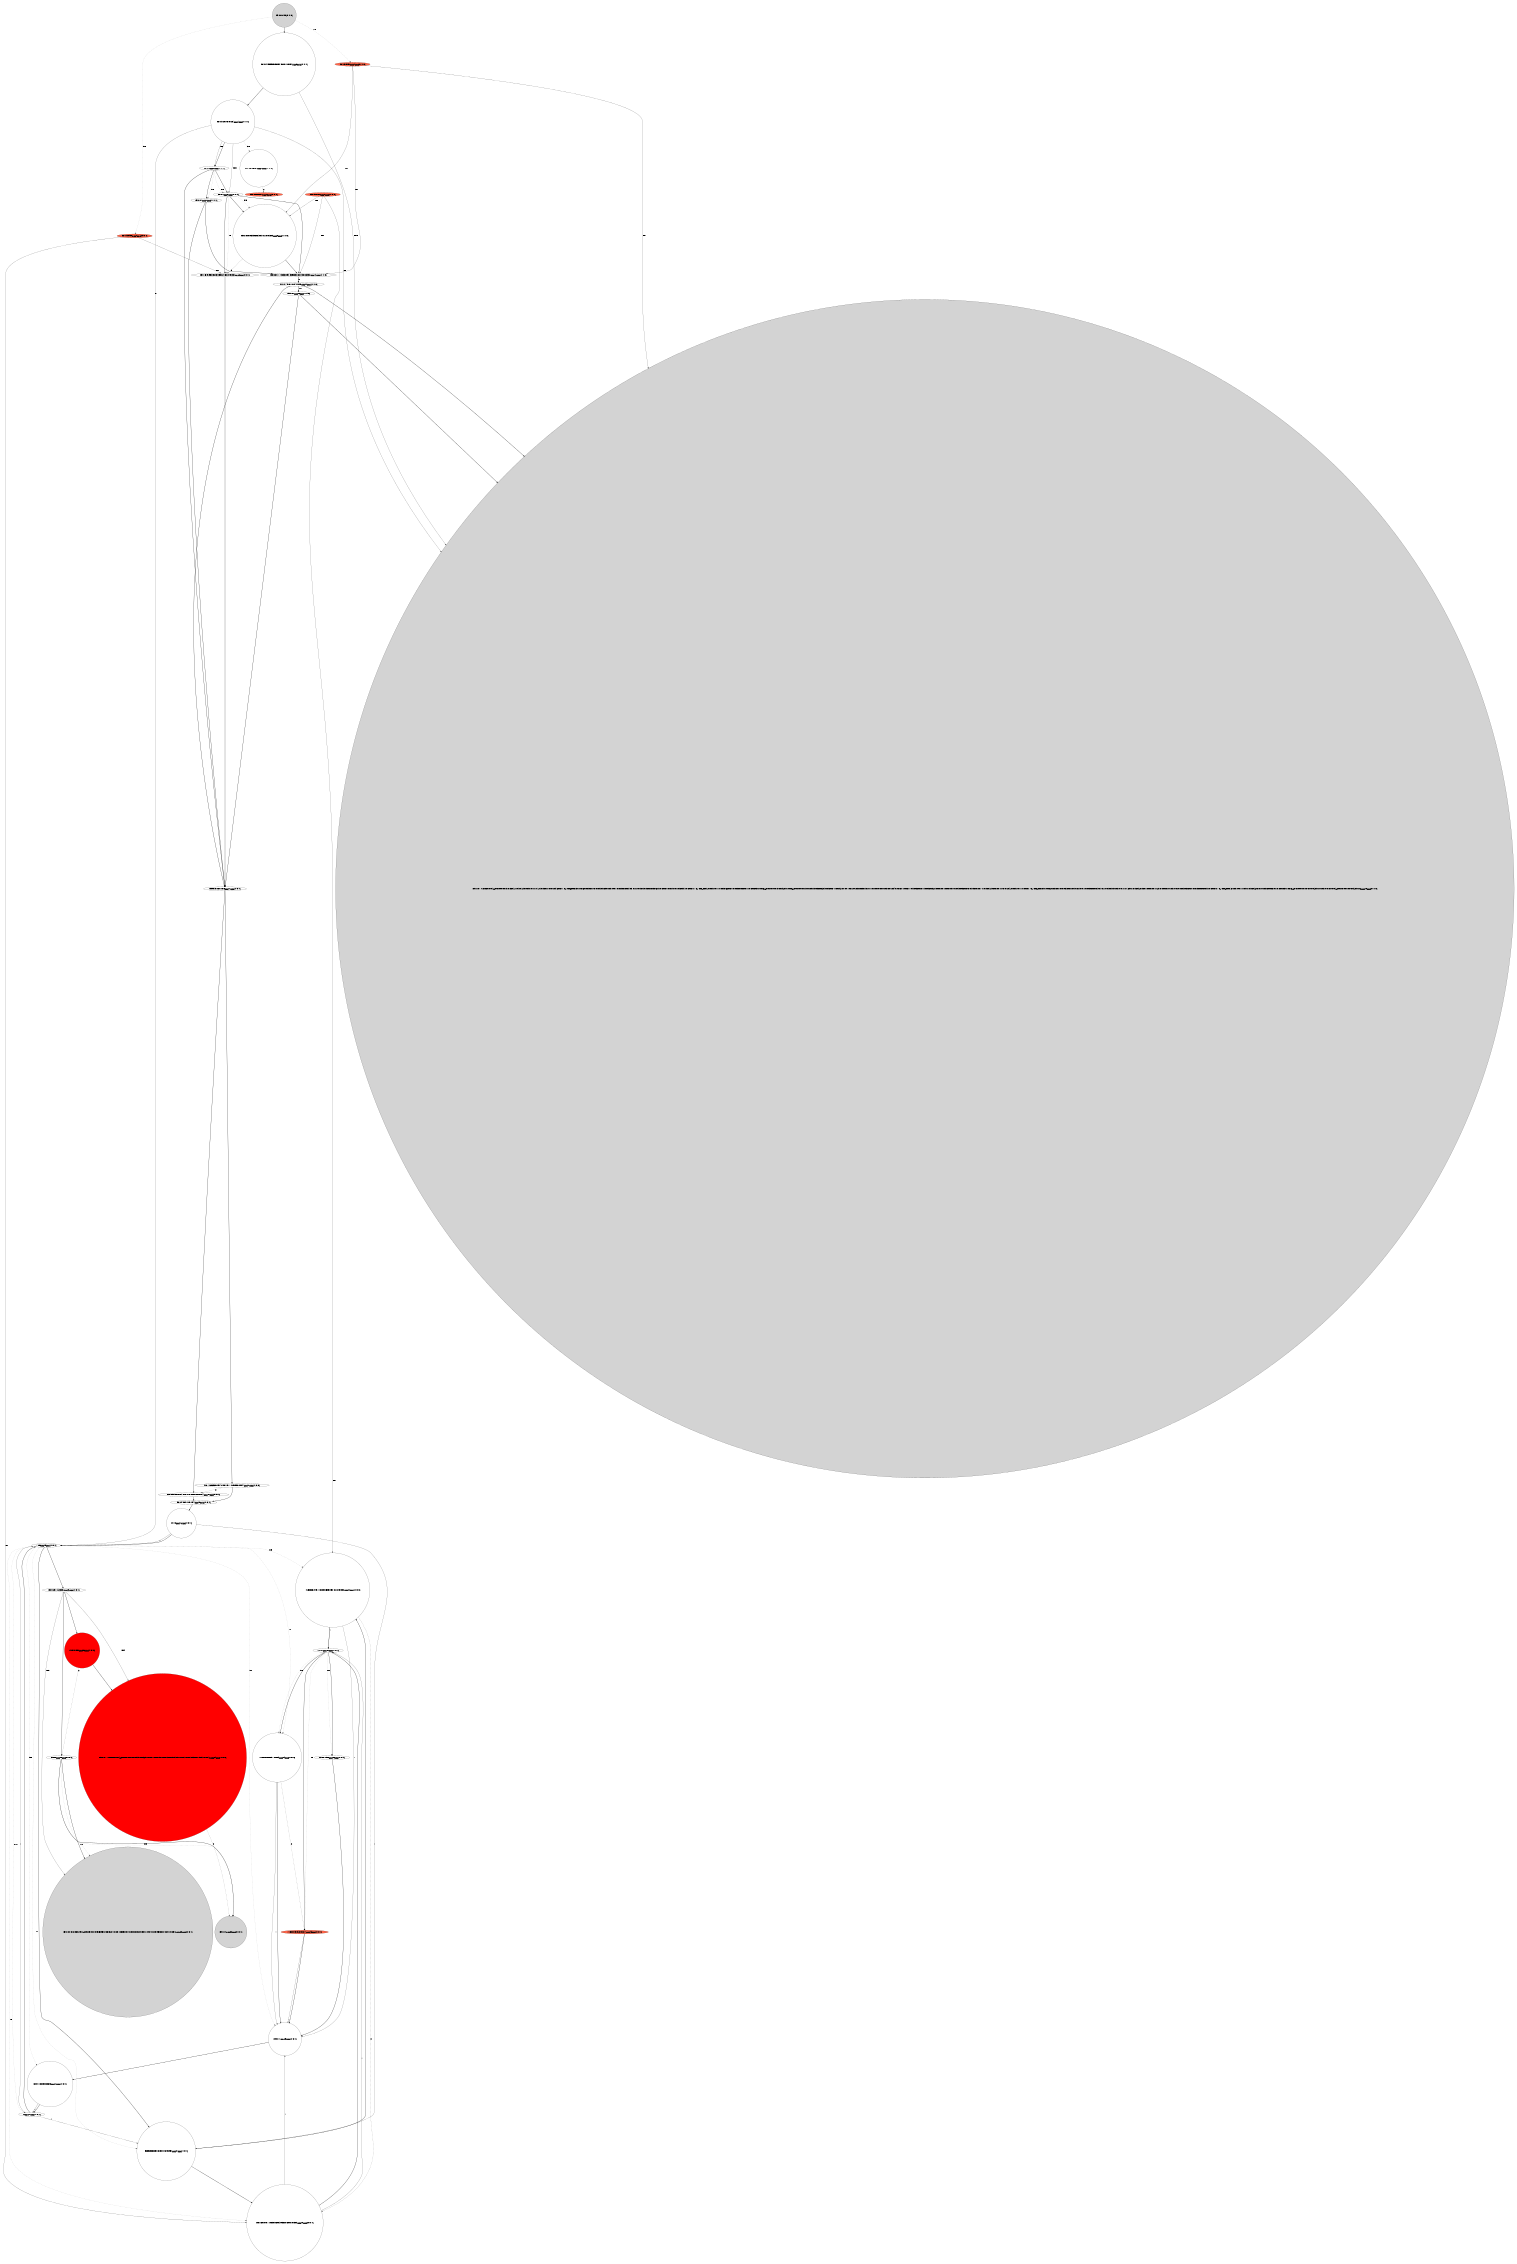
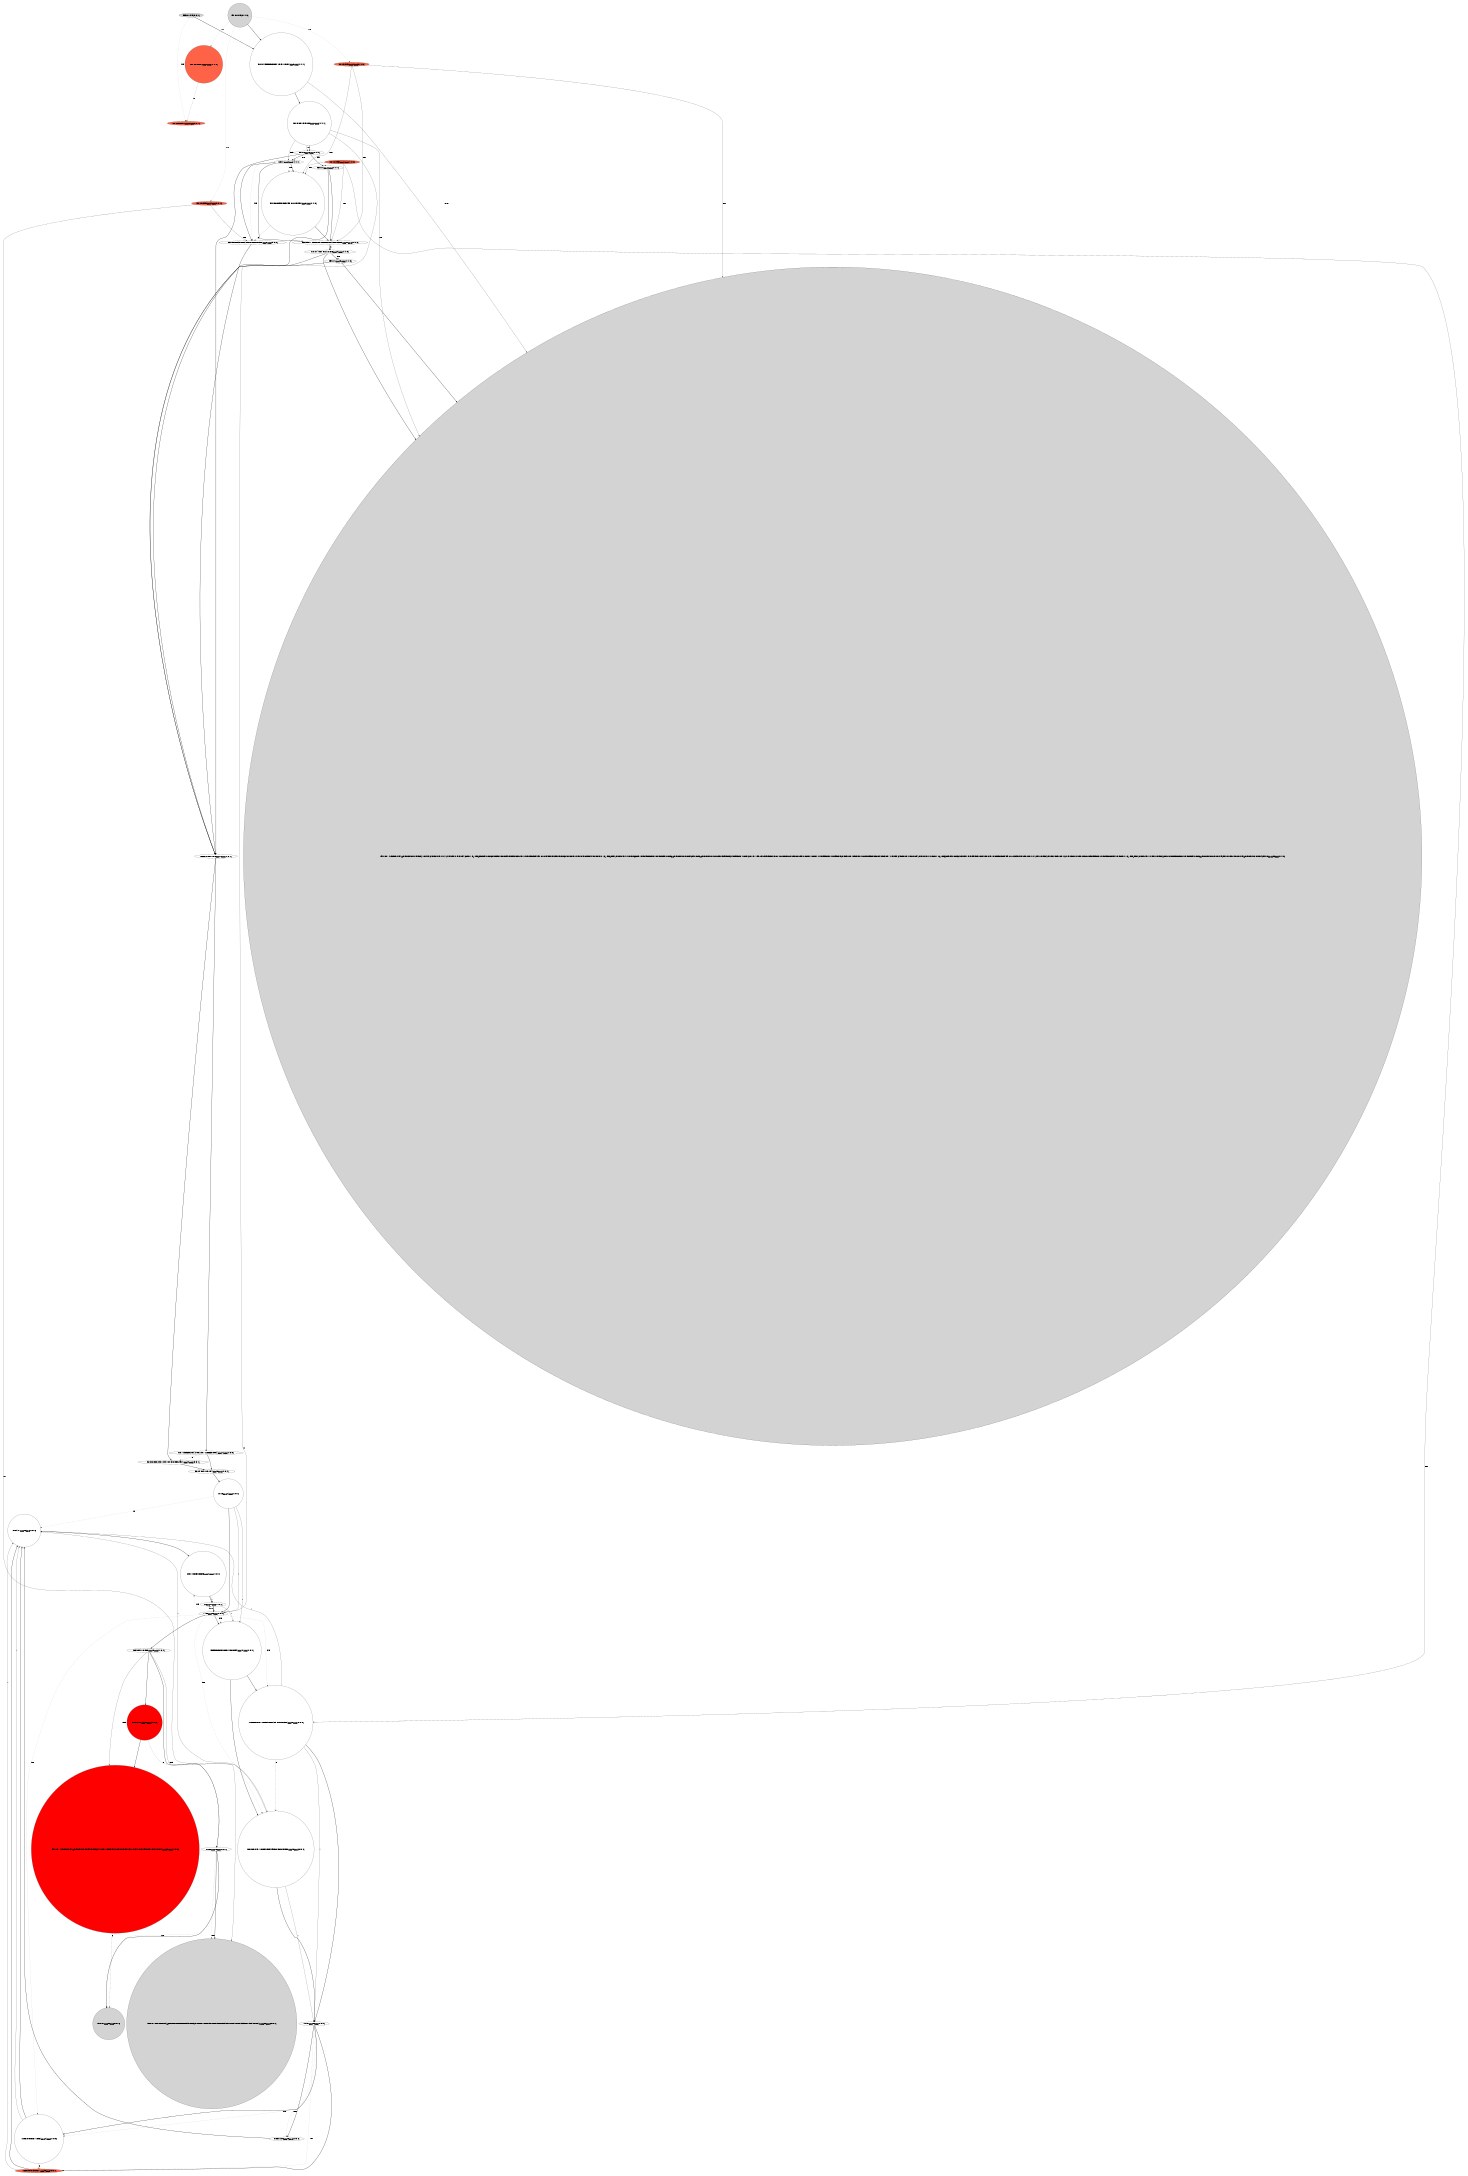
none -> (191, 15)
(246, 146) -> (219, 32)
(259, 168) -> (204, 64)
(249, 1708) -> (128, 1512)
